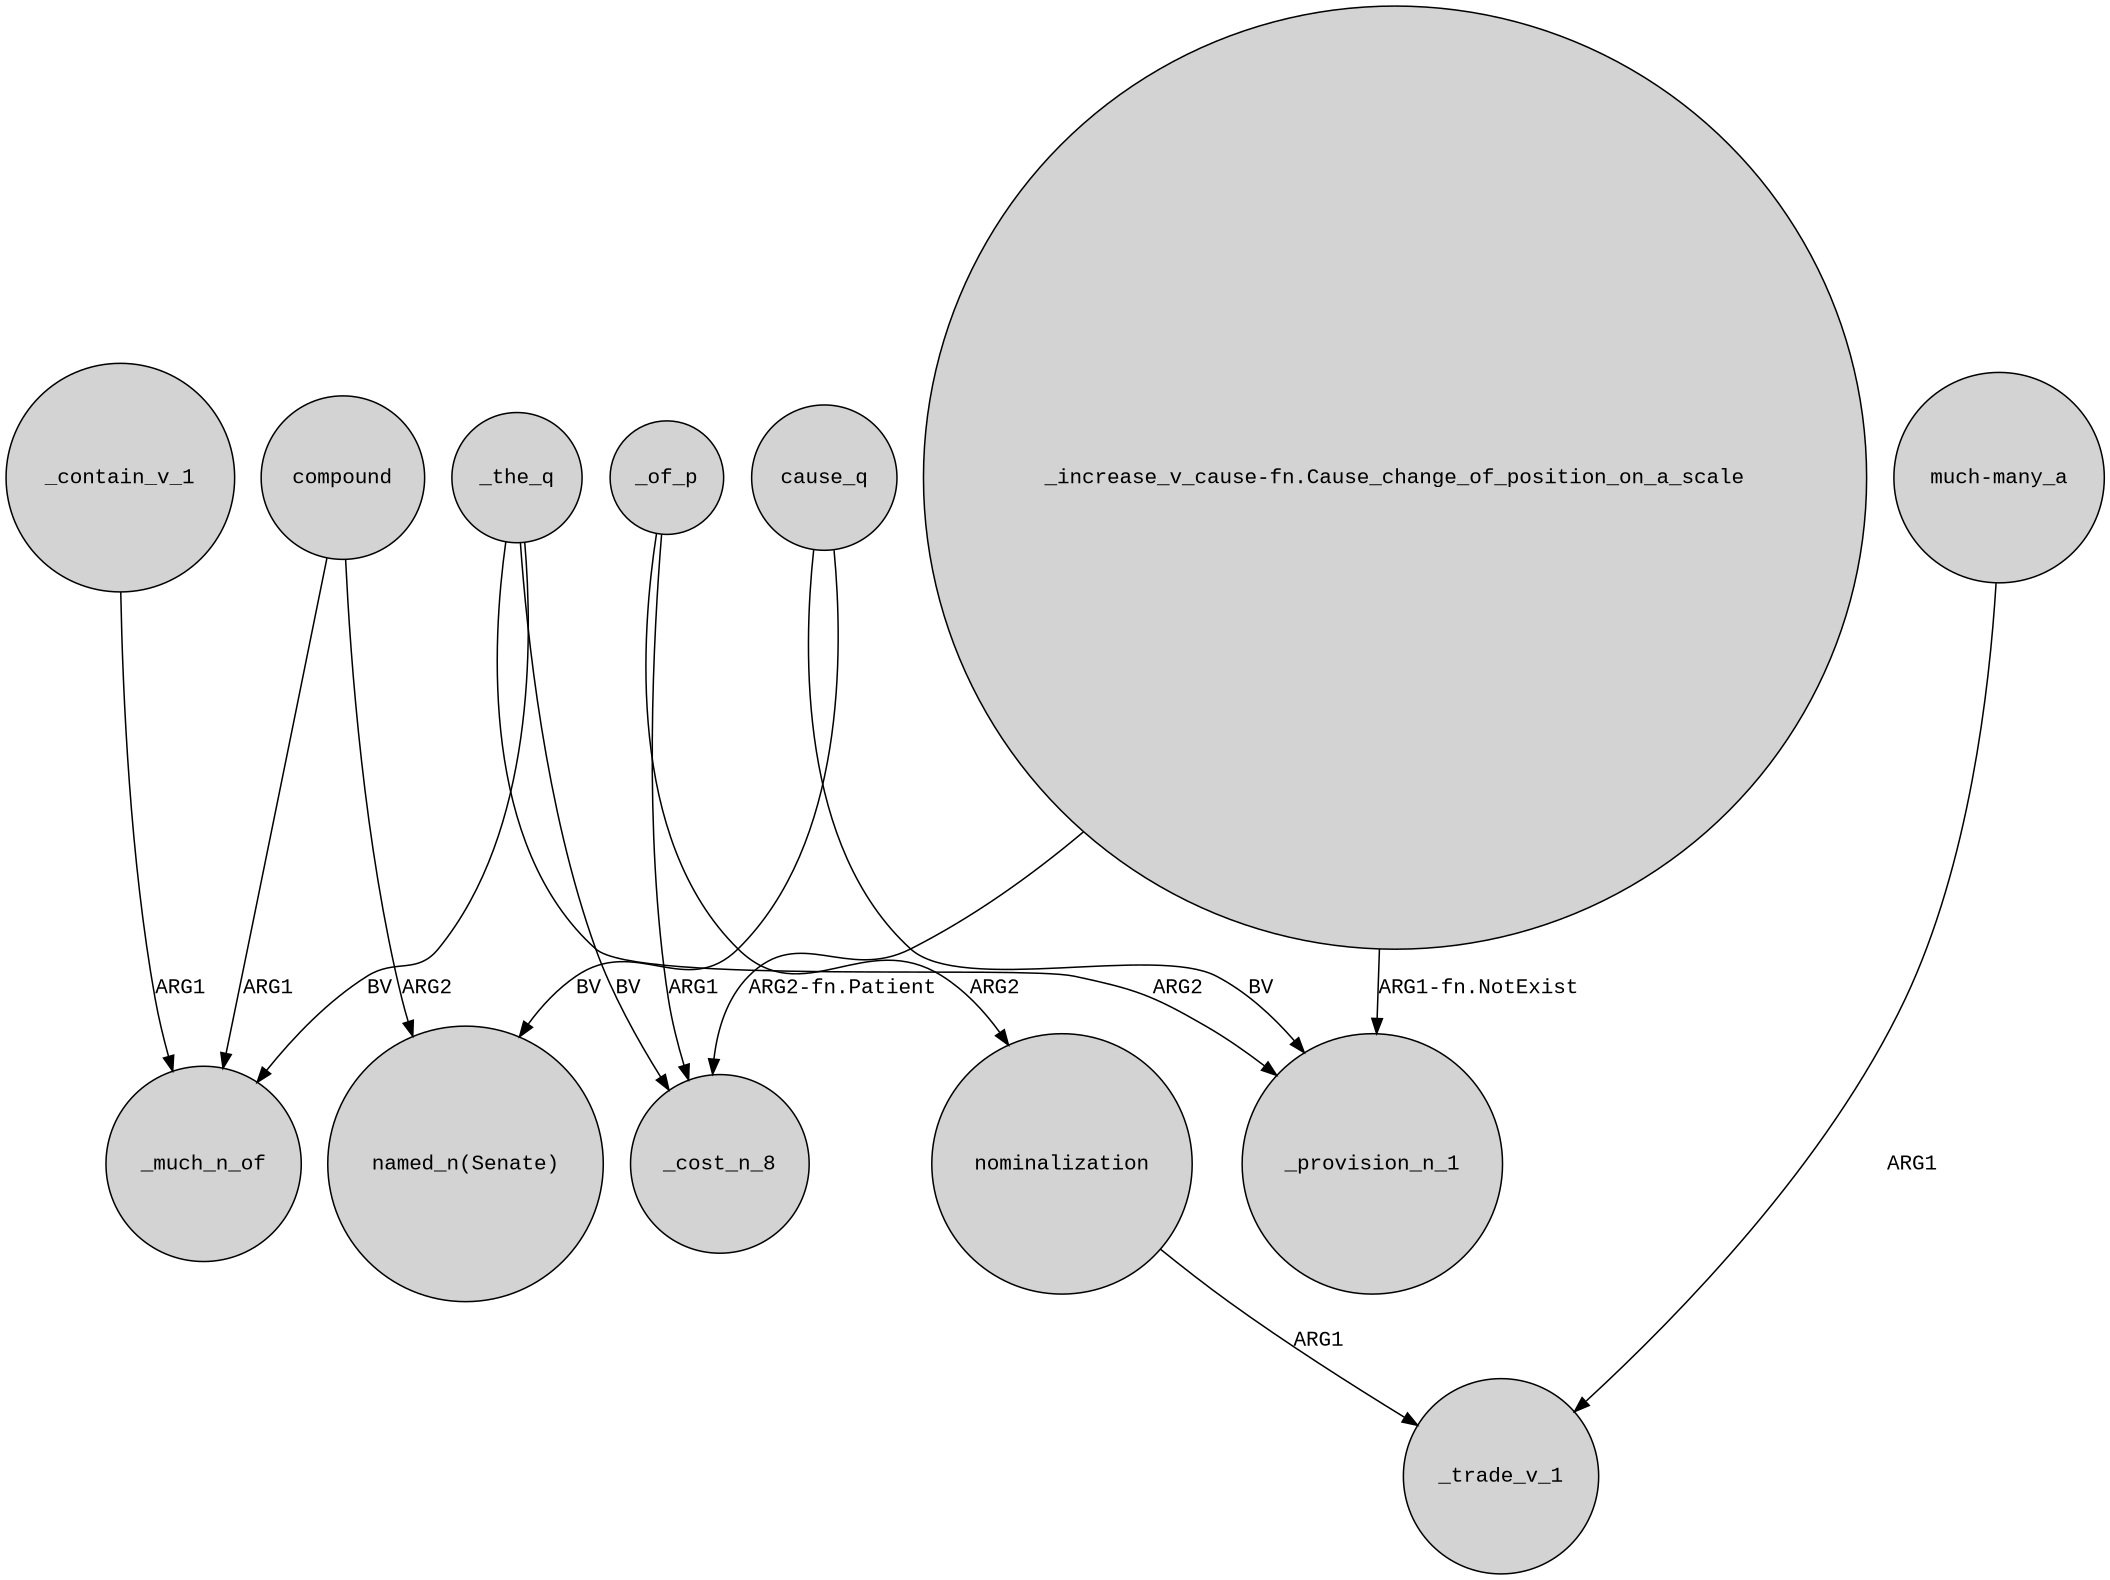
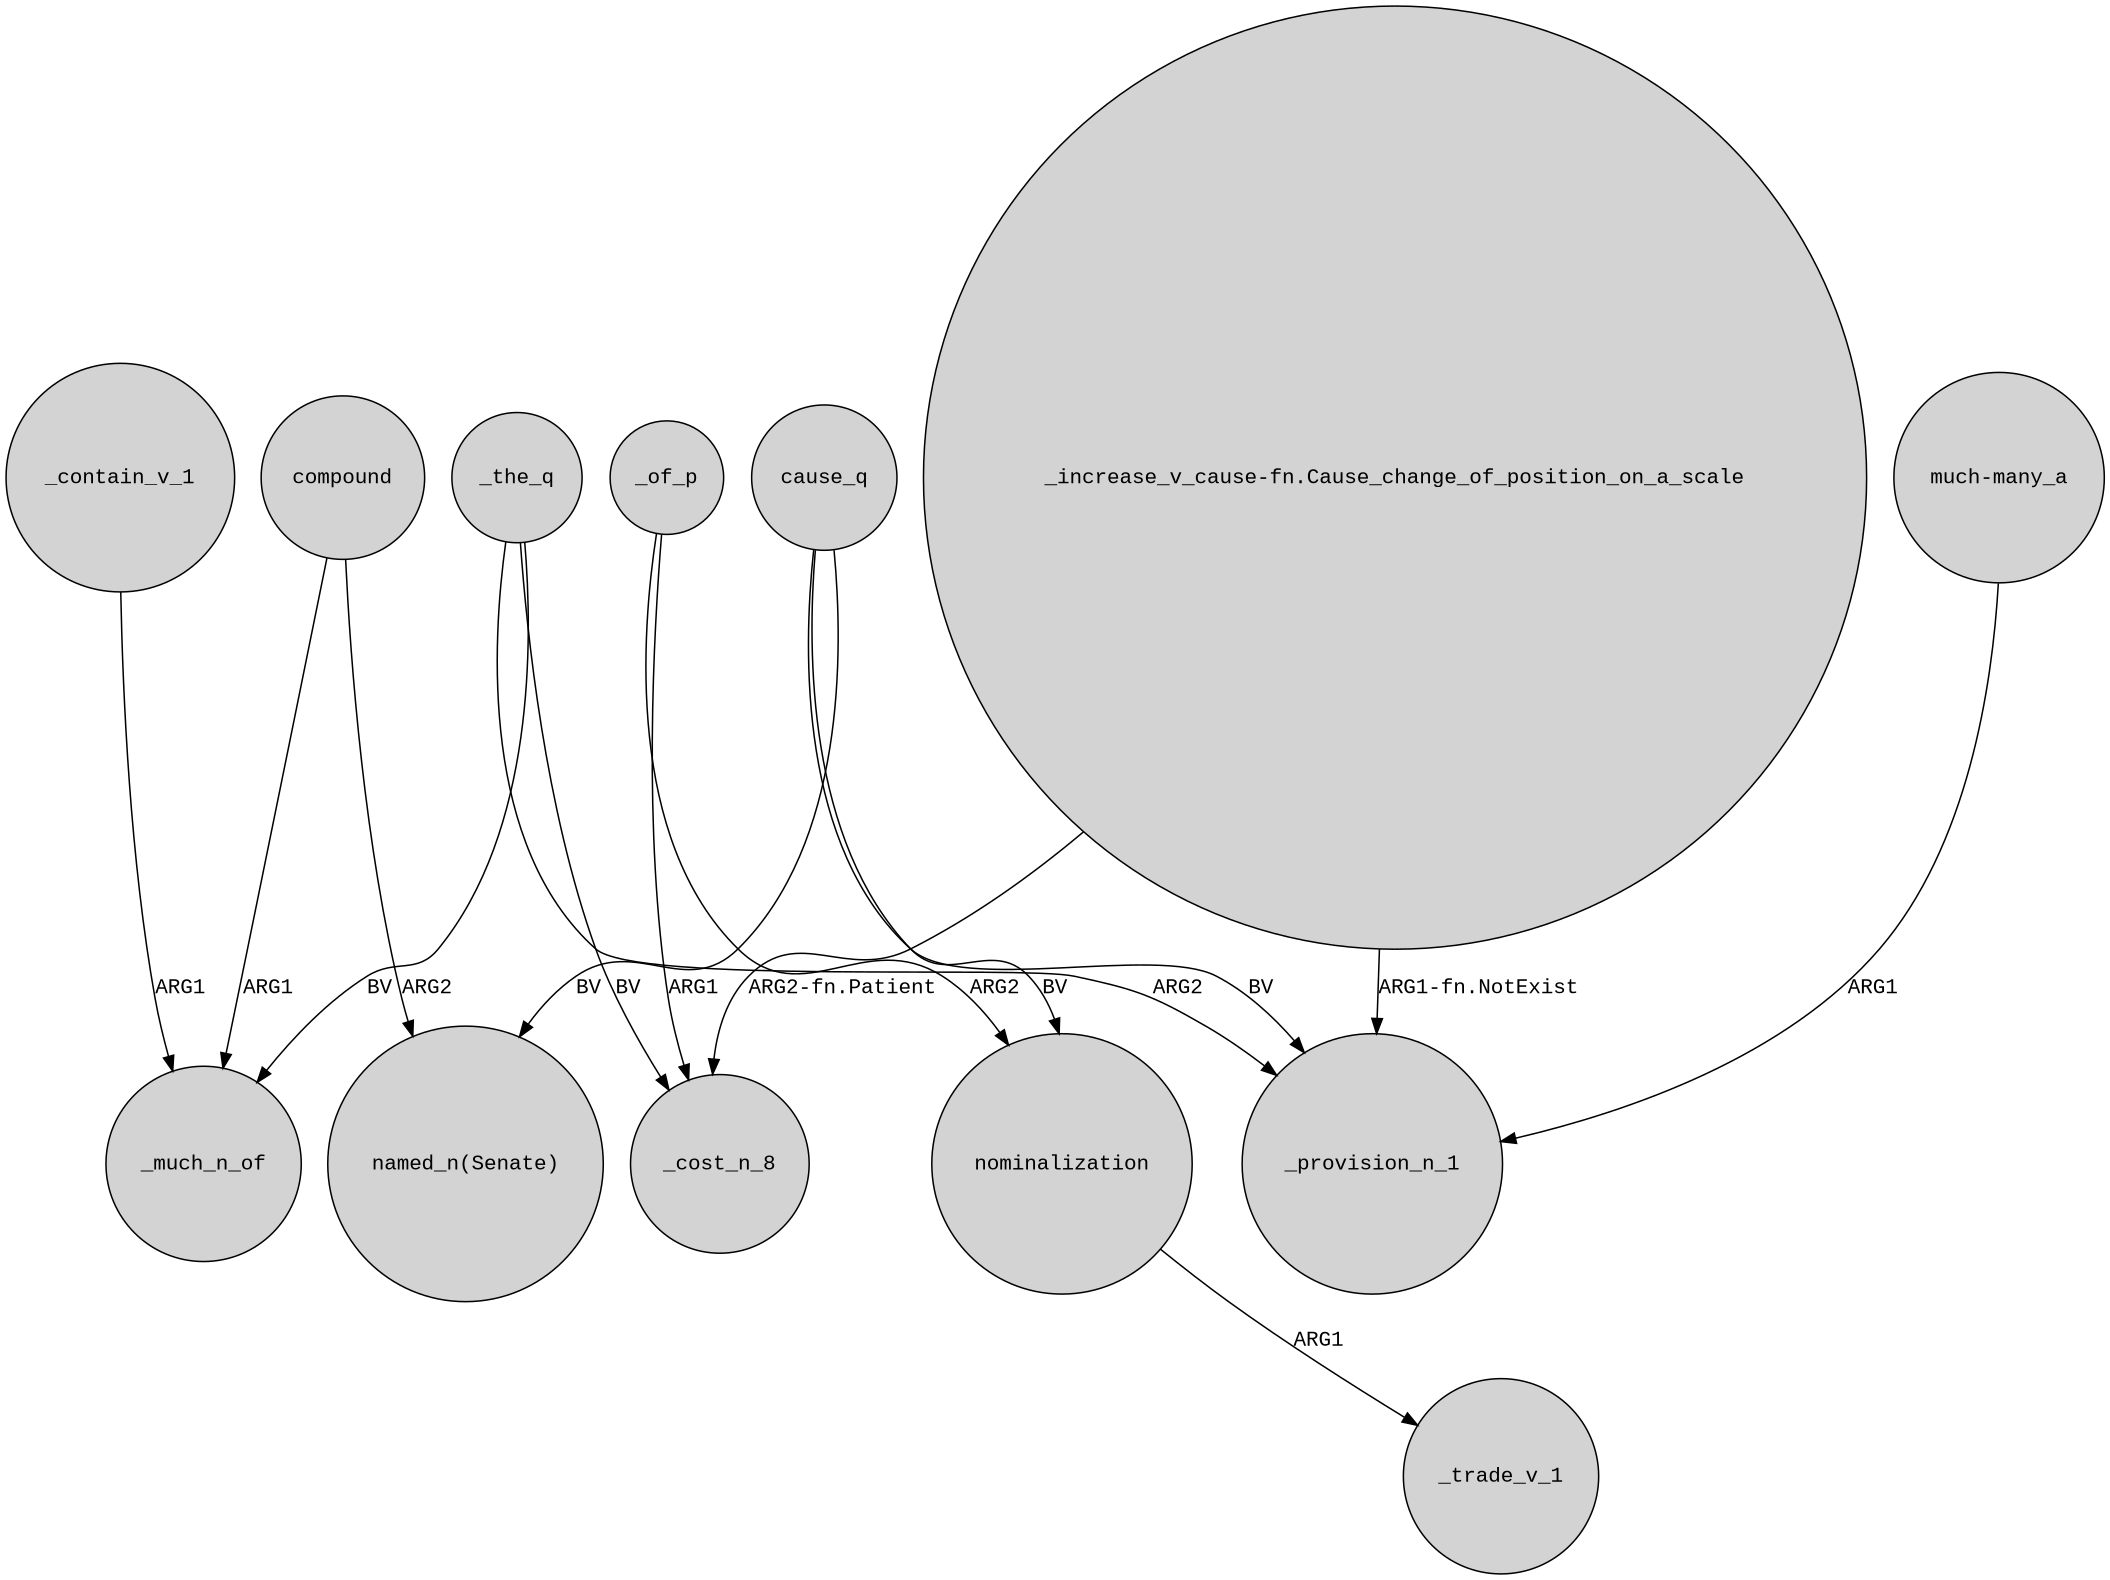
none -> (848, 845)
(1885, 1038) -> (1871, 958)
